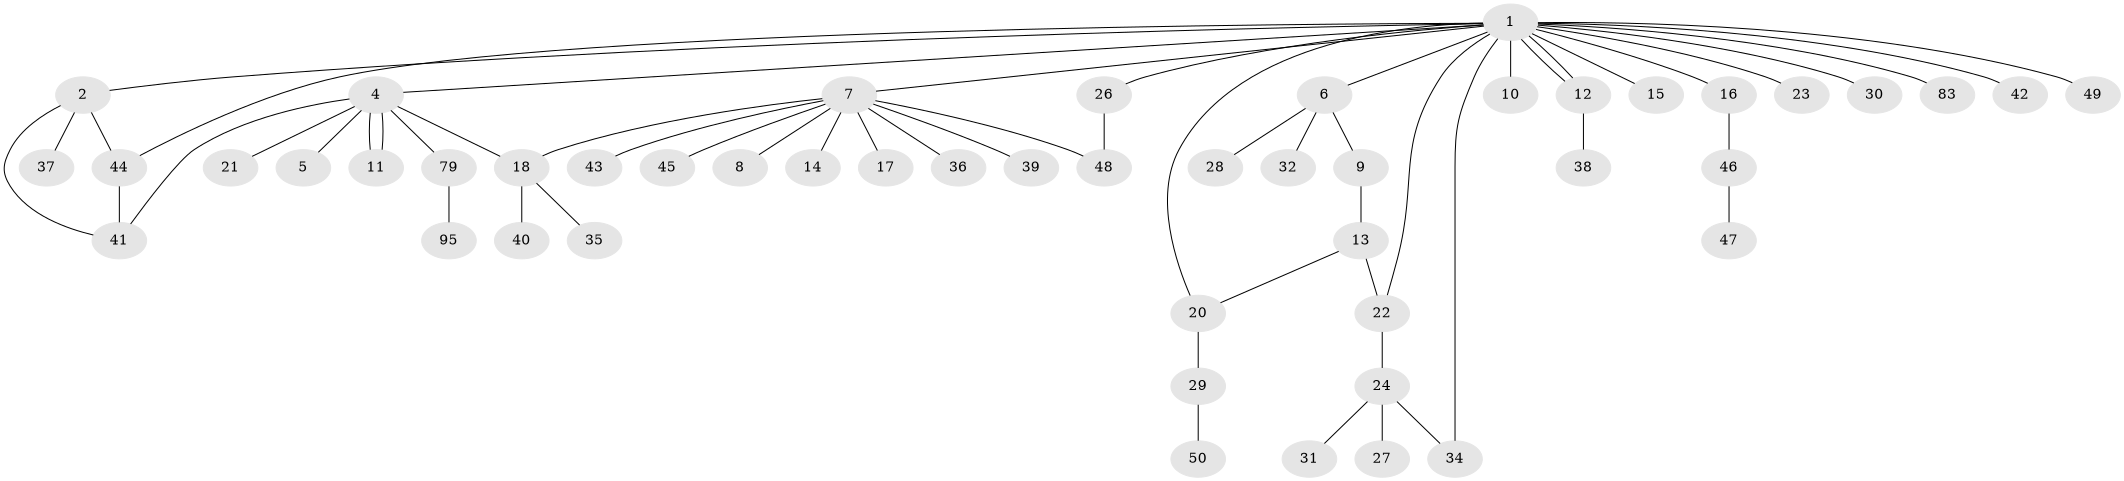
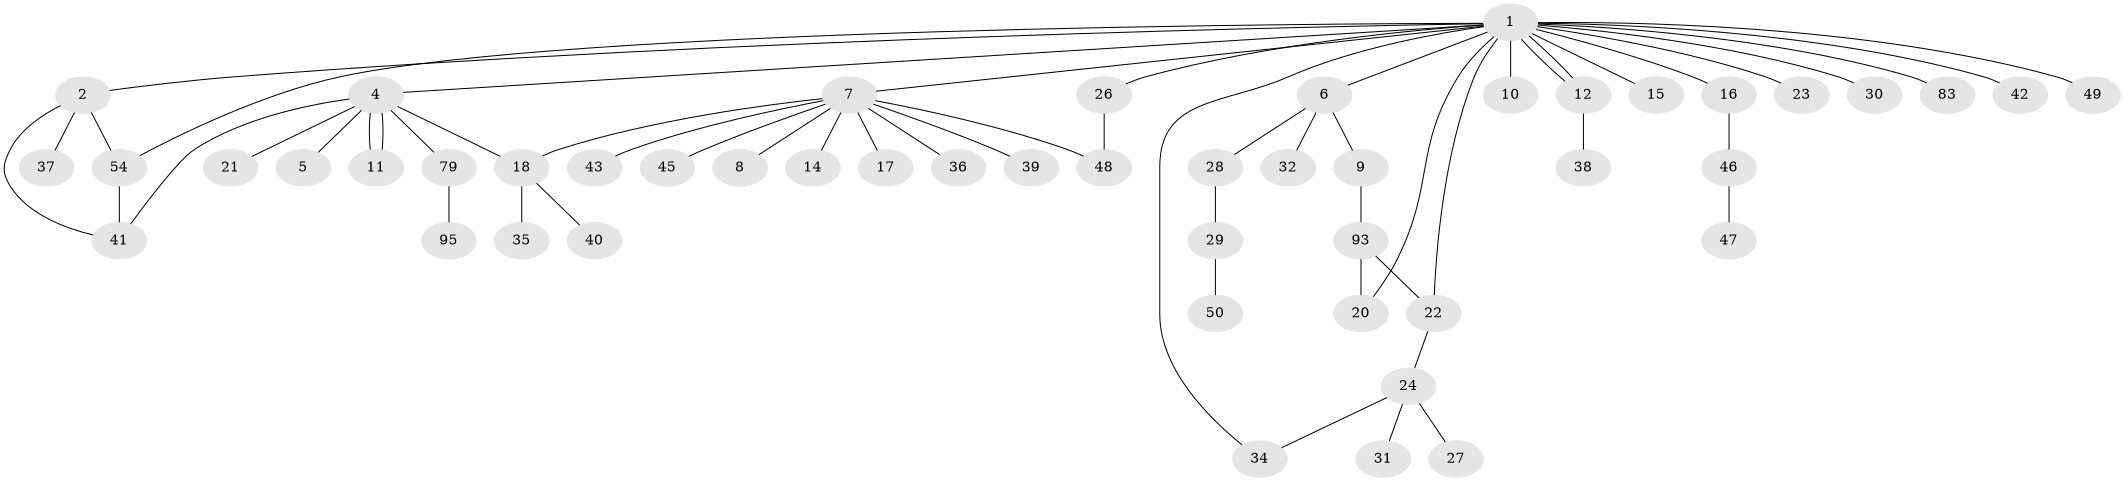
(119, 168) -> (119, 168)
(1361, 241) -> (1361, 241)
(1198, 350) -> (1215, 204)
